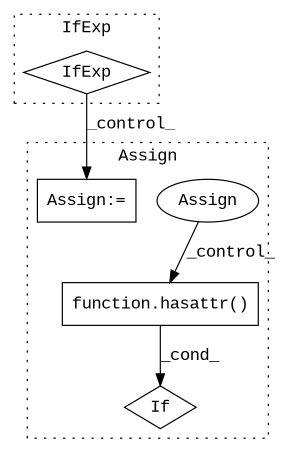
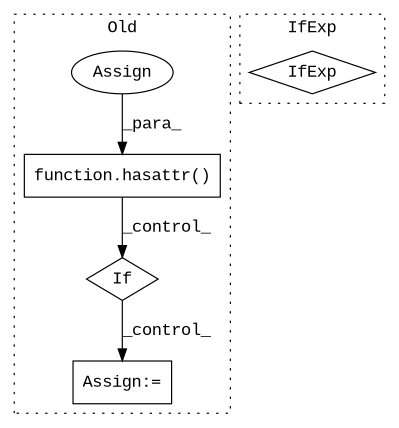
(87, 130) -> (122, 325)
(148, 156) -> (122, 28)
(231, 252) -> (152, 124)
(190, 356) -> (167, 227)
